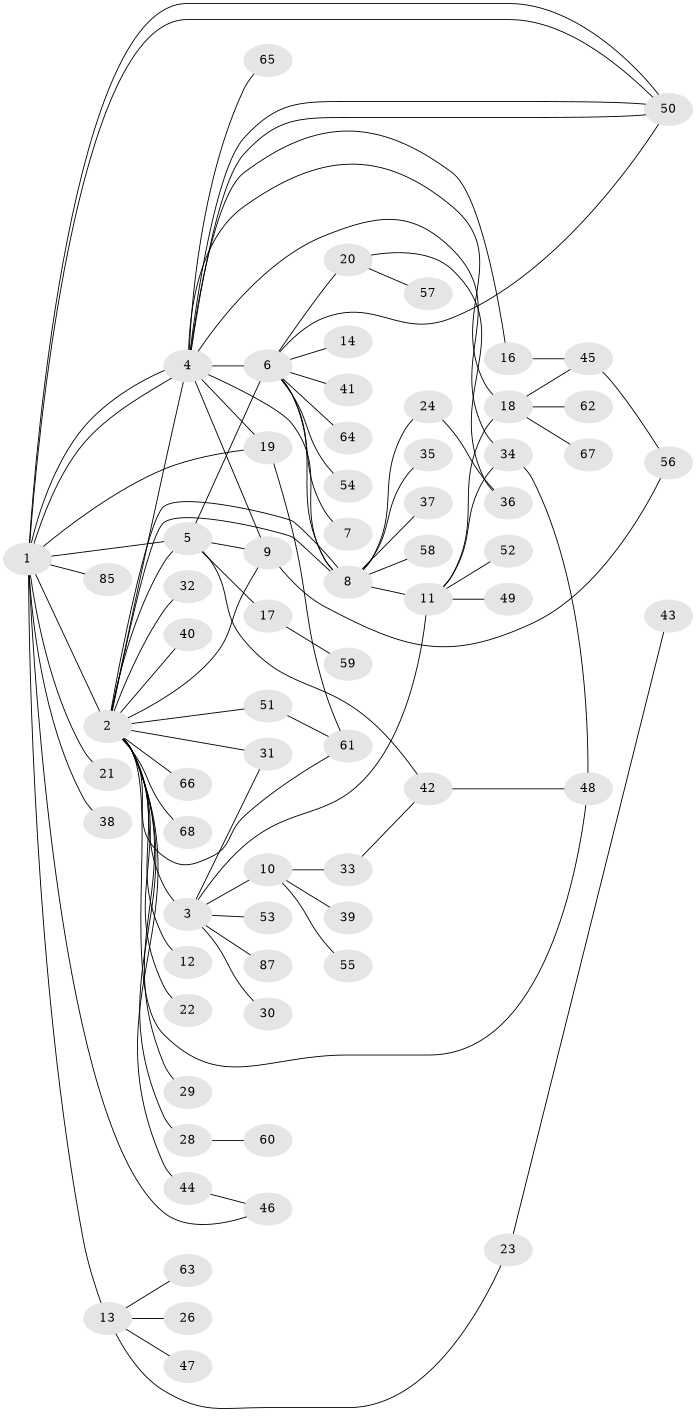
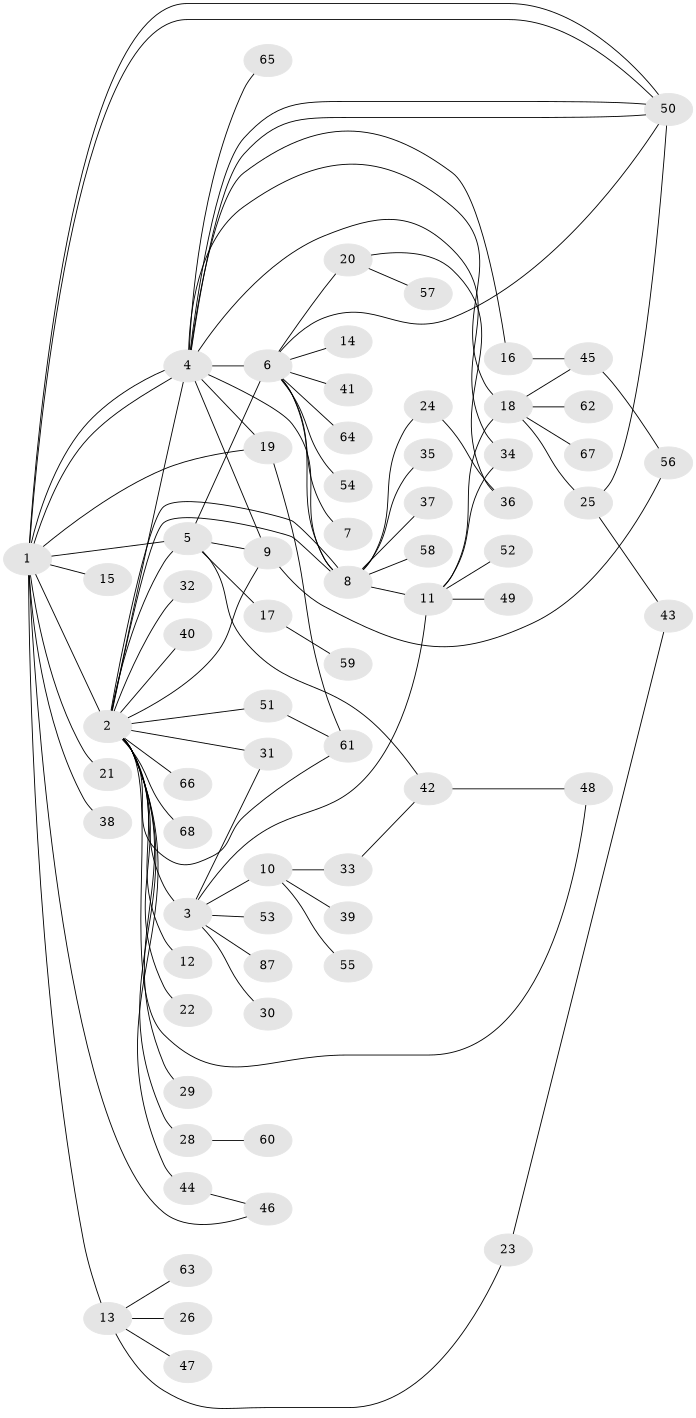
none -> (588, 503)
(108, 580) -> (108, 580)
(575, 615) -> none
